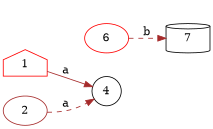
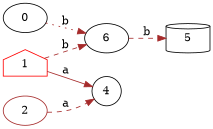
none -> (25, 18)
(107, 38) -> (107, 38)
(188, 38) -> (188, 38)
none -> (62, 53)
